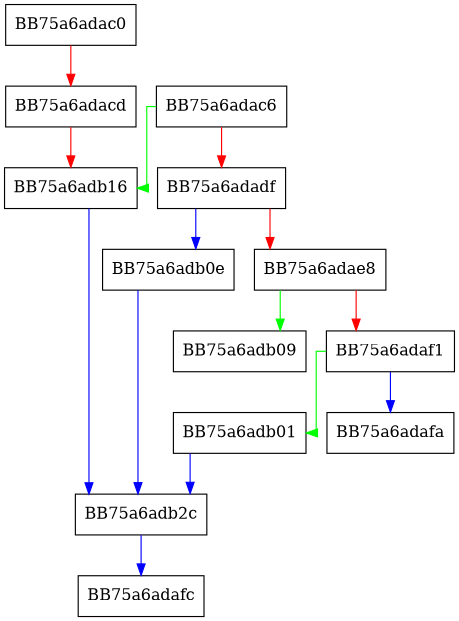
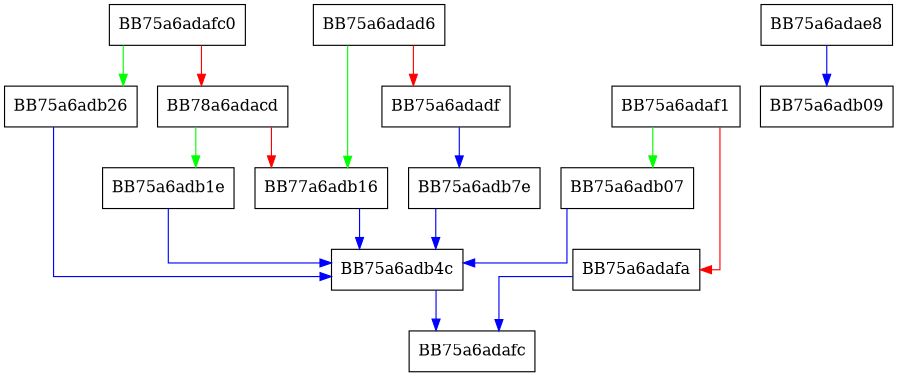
(71, 25) -> (177, 25)
none -> (71, 107)
(71, 107) -> (223, 107)
(222, 107) -> (379, 25)
(71, 188) -> (321, 188)
none -> (168, 188)
(270, 223) -> none
(168, 270) -> (474, 188)
none -> (514, 277)
(280, 305) -> (827, 60)
(356, 305) -> none
(390, 386) -> (720, 203)
(240, 433) -> (627, 188)
(141, 515) -> (397, 270)
